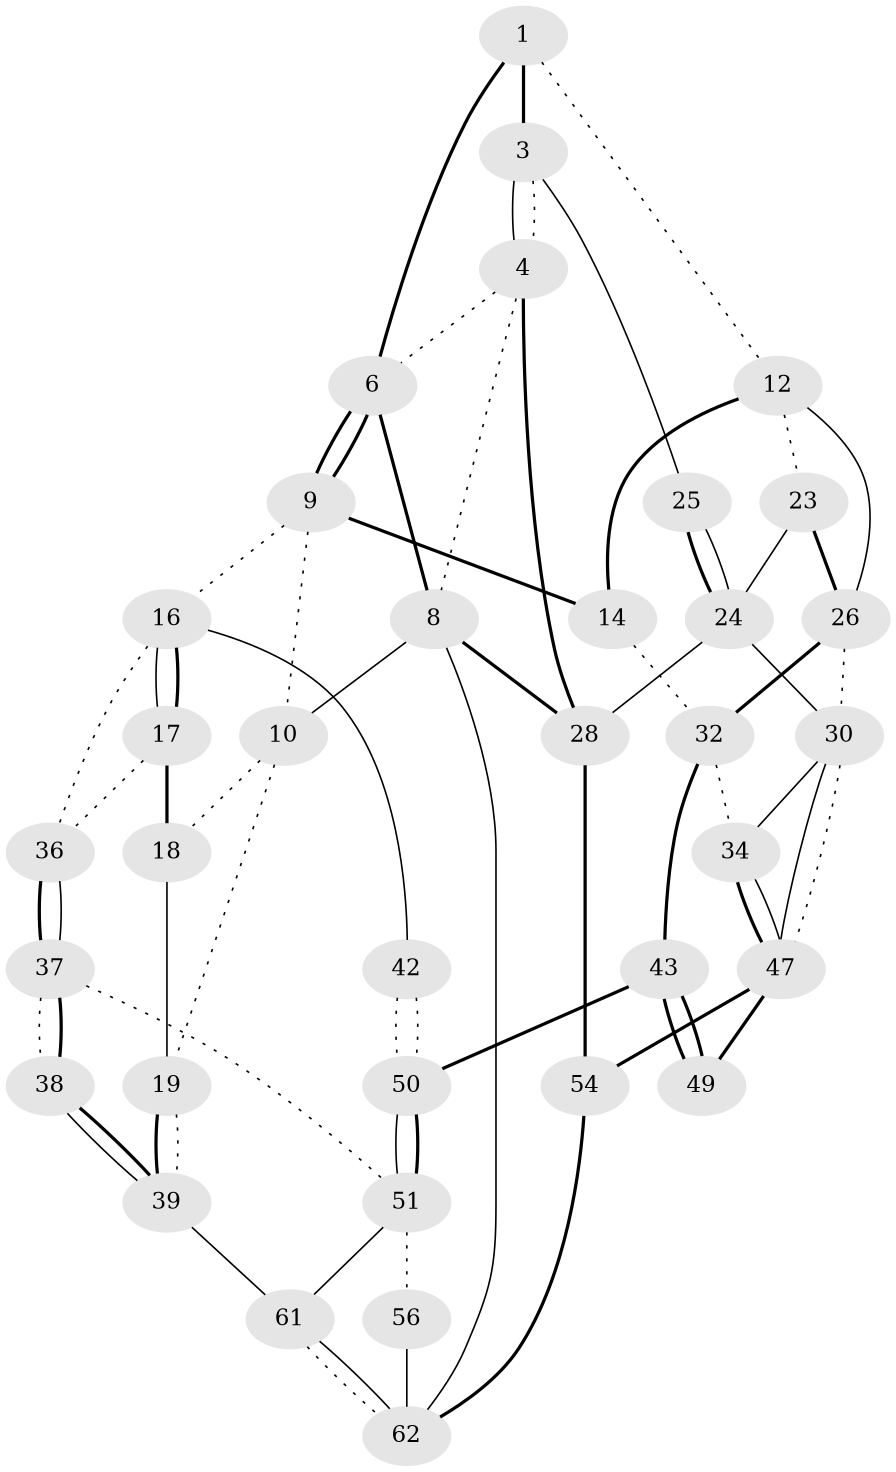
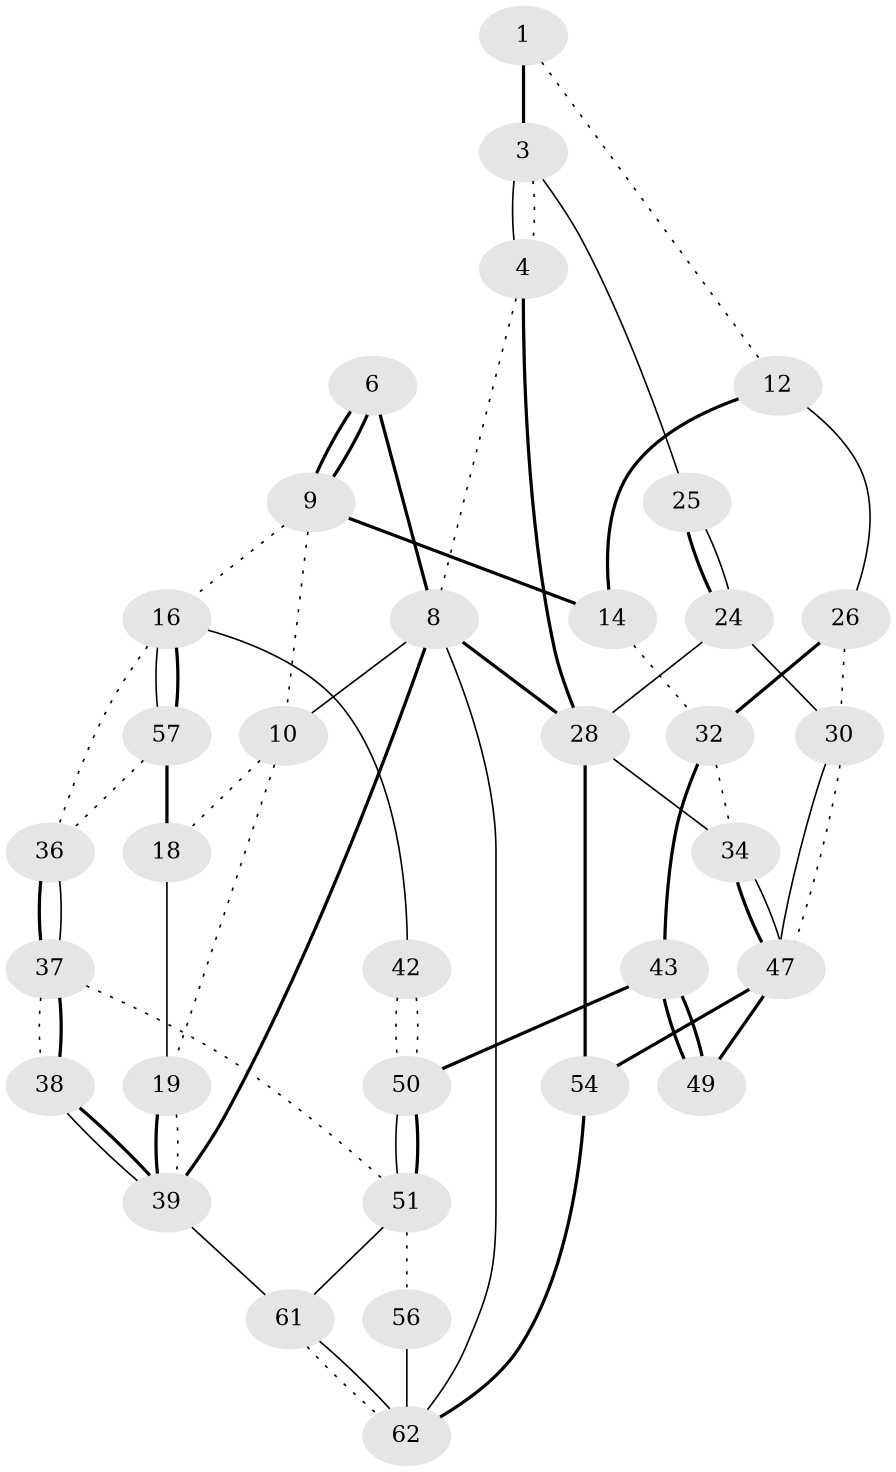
(430, 204) -> none
(448, 327) -> none
(804, 502) -> none
(167, 736) -> (167, 736)
(788, 794) -> (661, 794)
none -> (320, 918)
